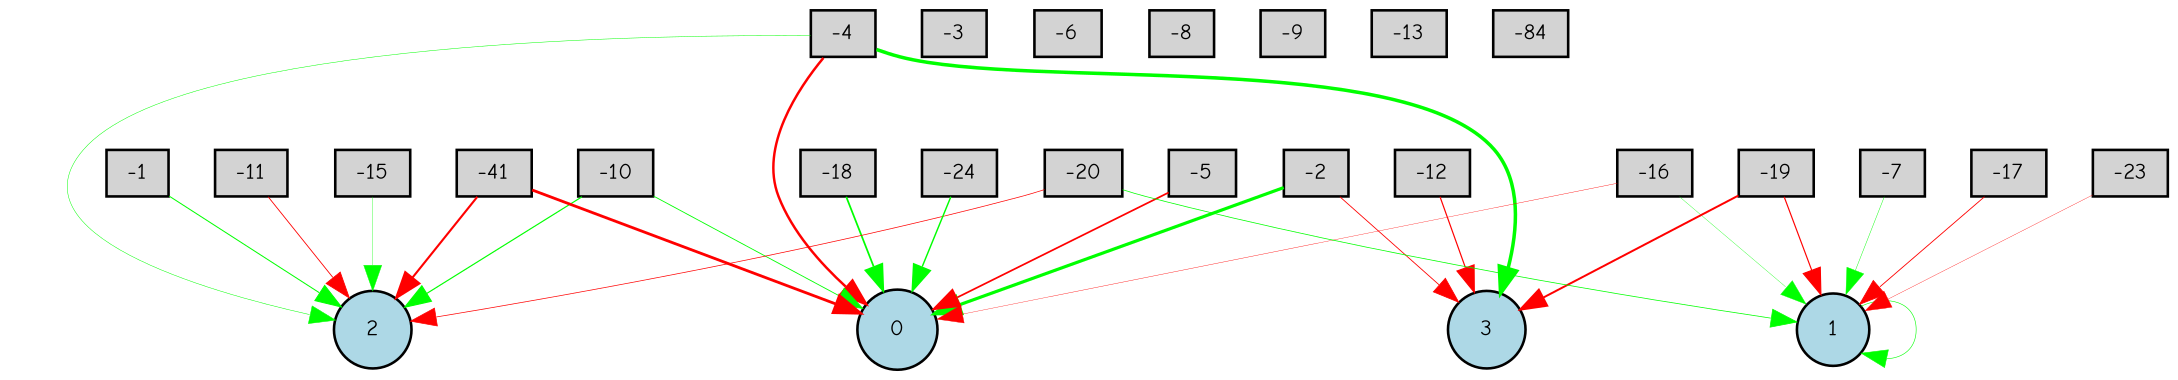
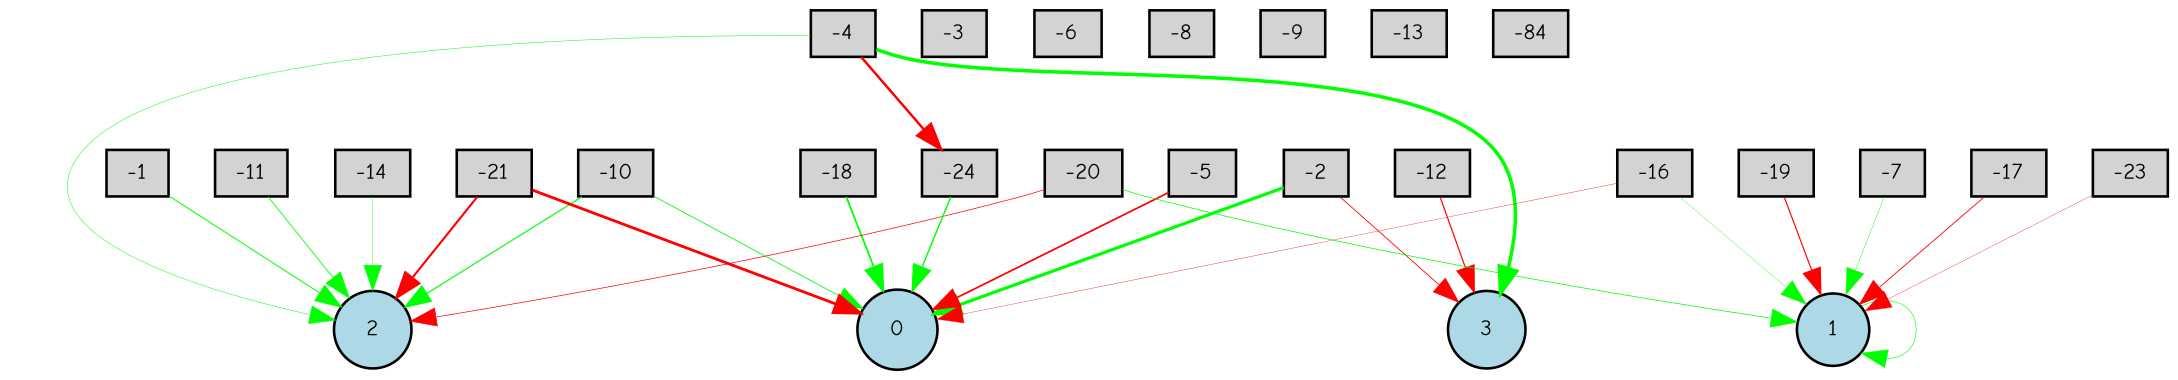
(373, 173) -> (373, 173)
(494, 173) -> (494, 173)
(774, 178) -> (893, 93)
(301, 237) -> (301, 237)
(1641, 246) -> none
